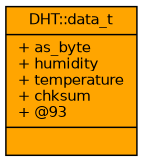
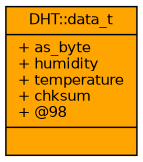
(43, 113) -> (43, 113)
